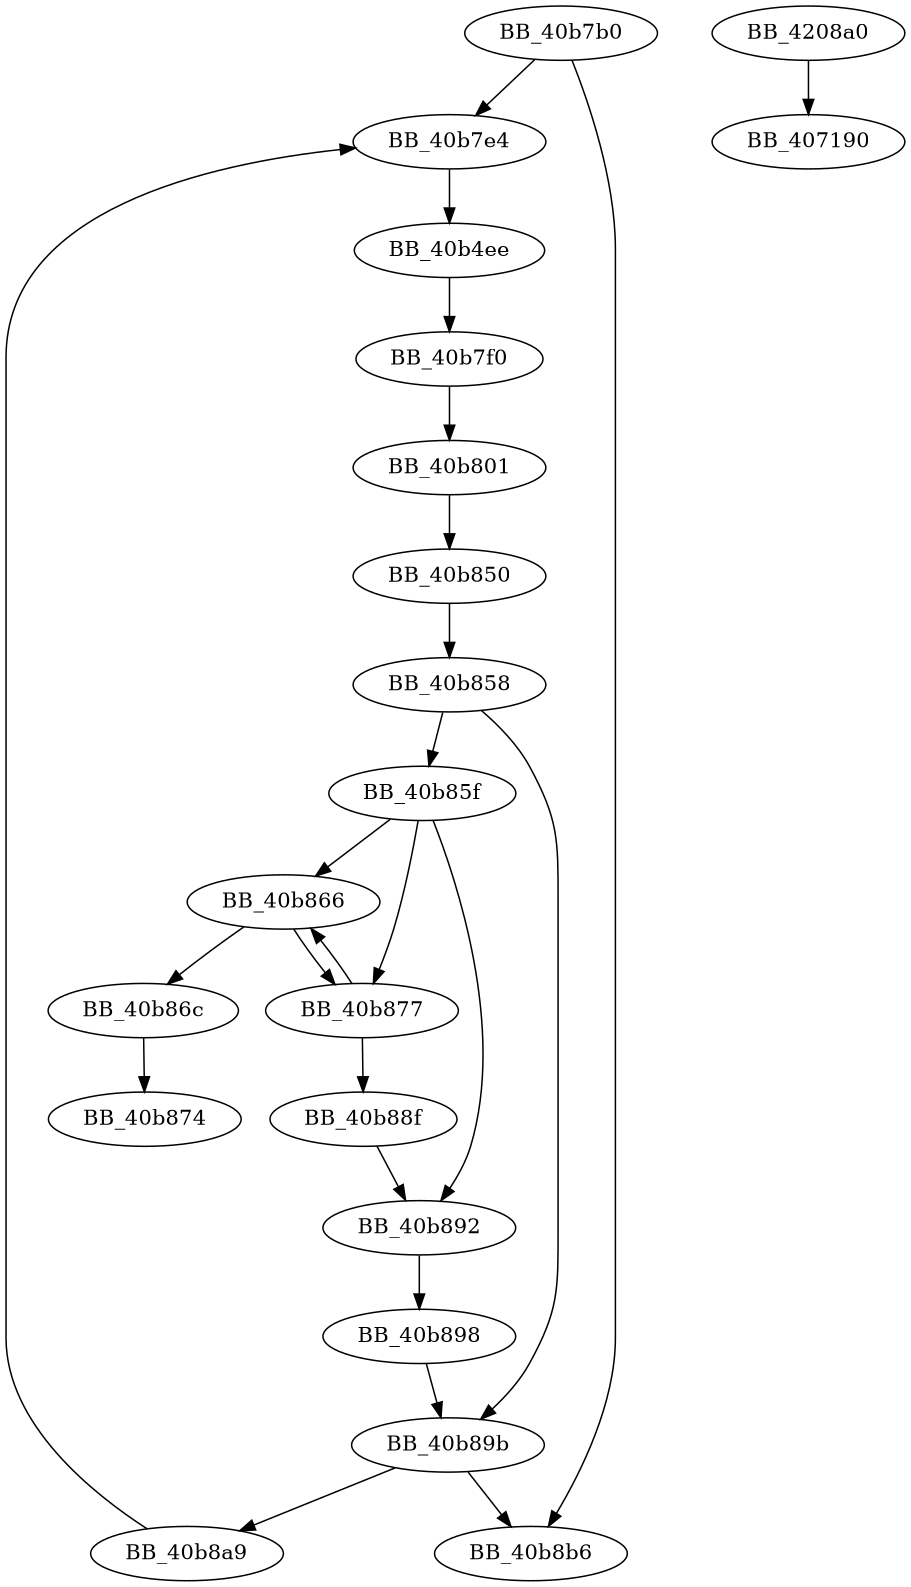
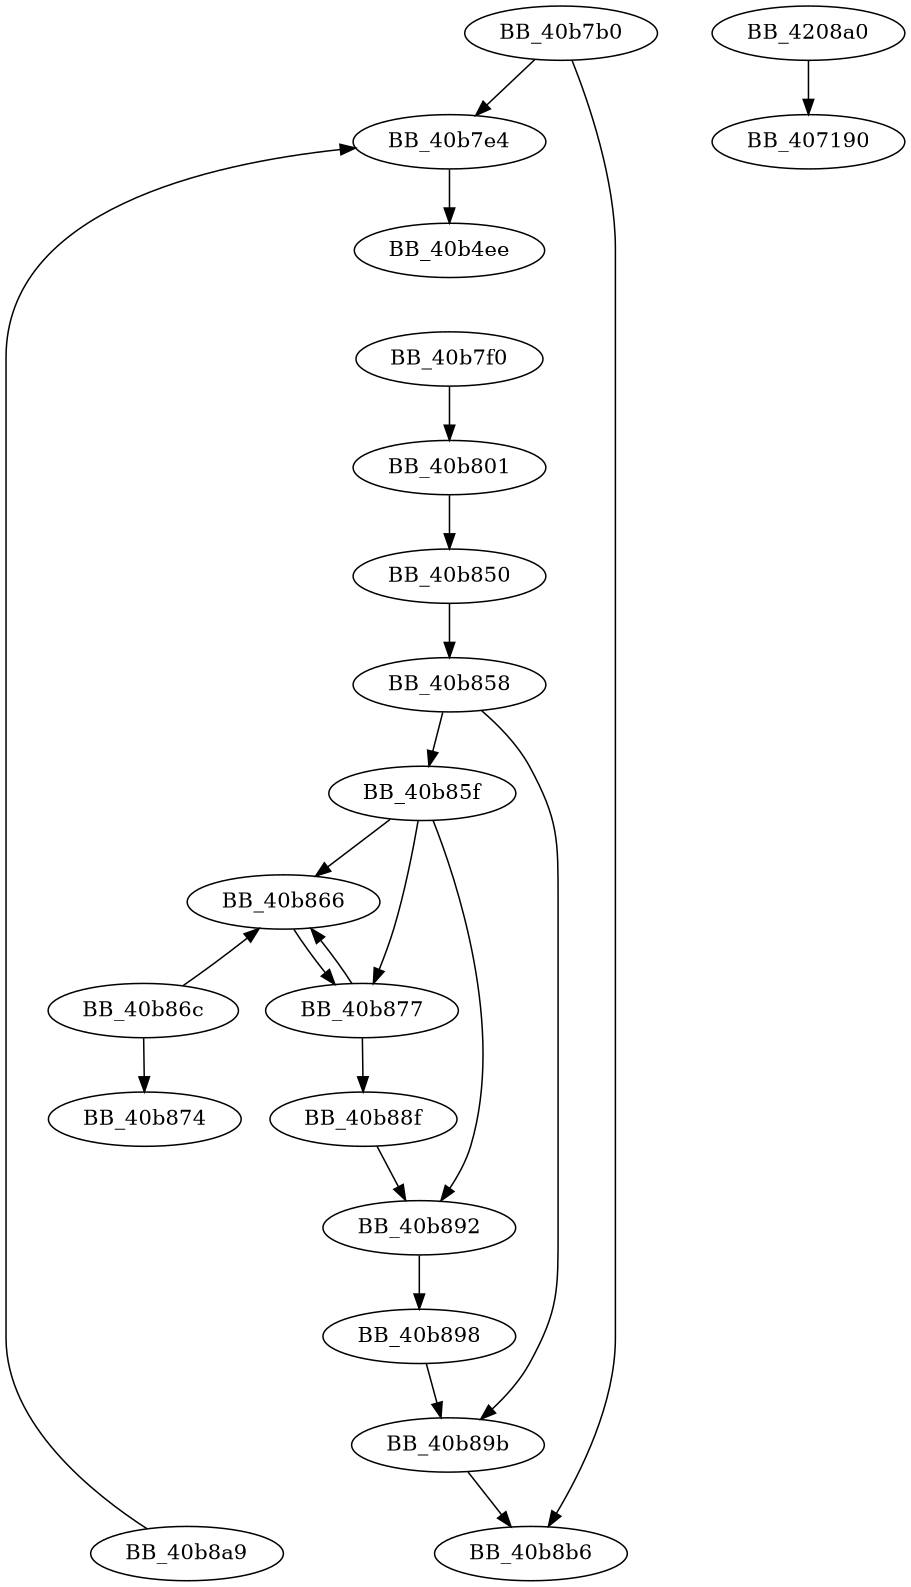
(449, 297) -> none
(211, 950) -> (215, 962)
(325, 1496) -> none
